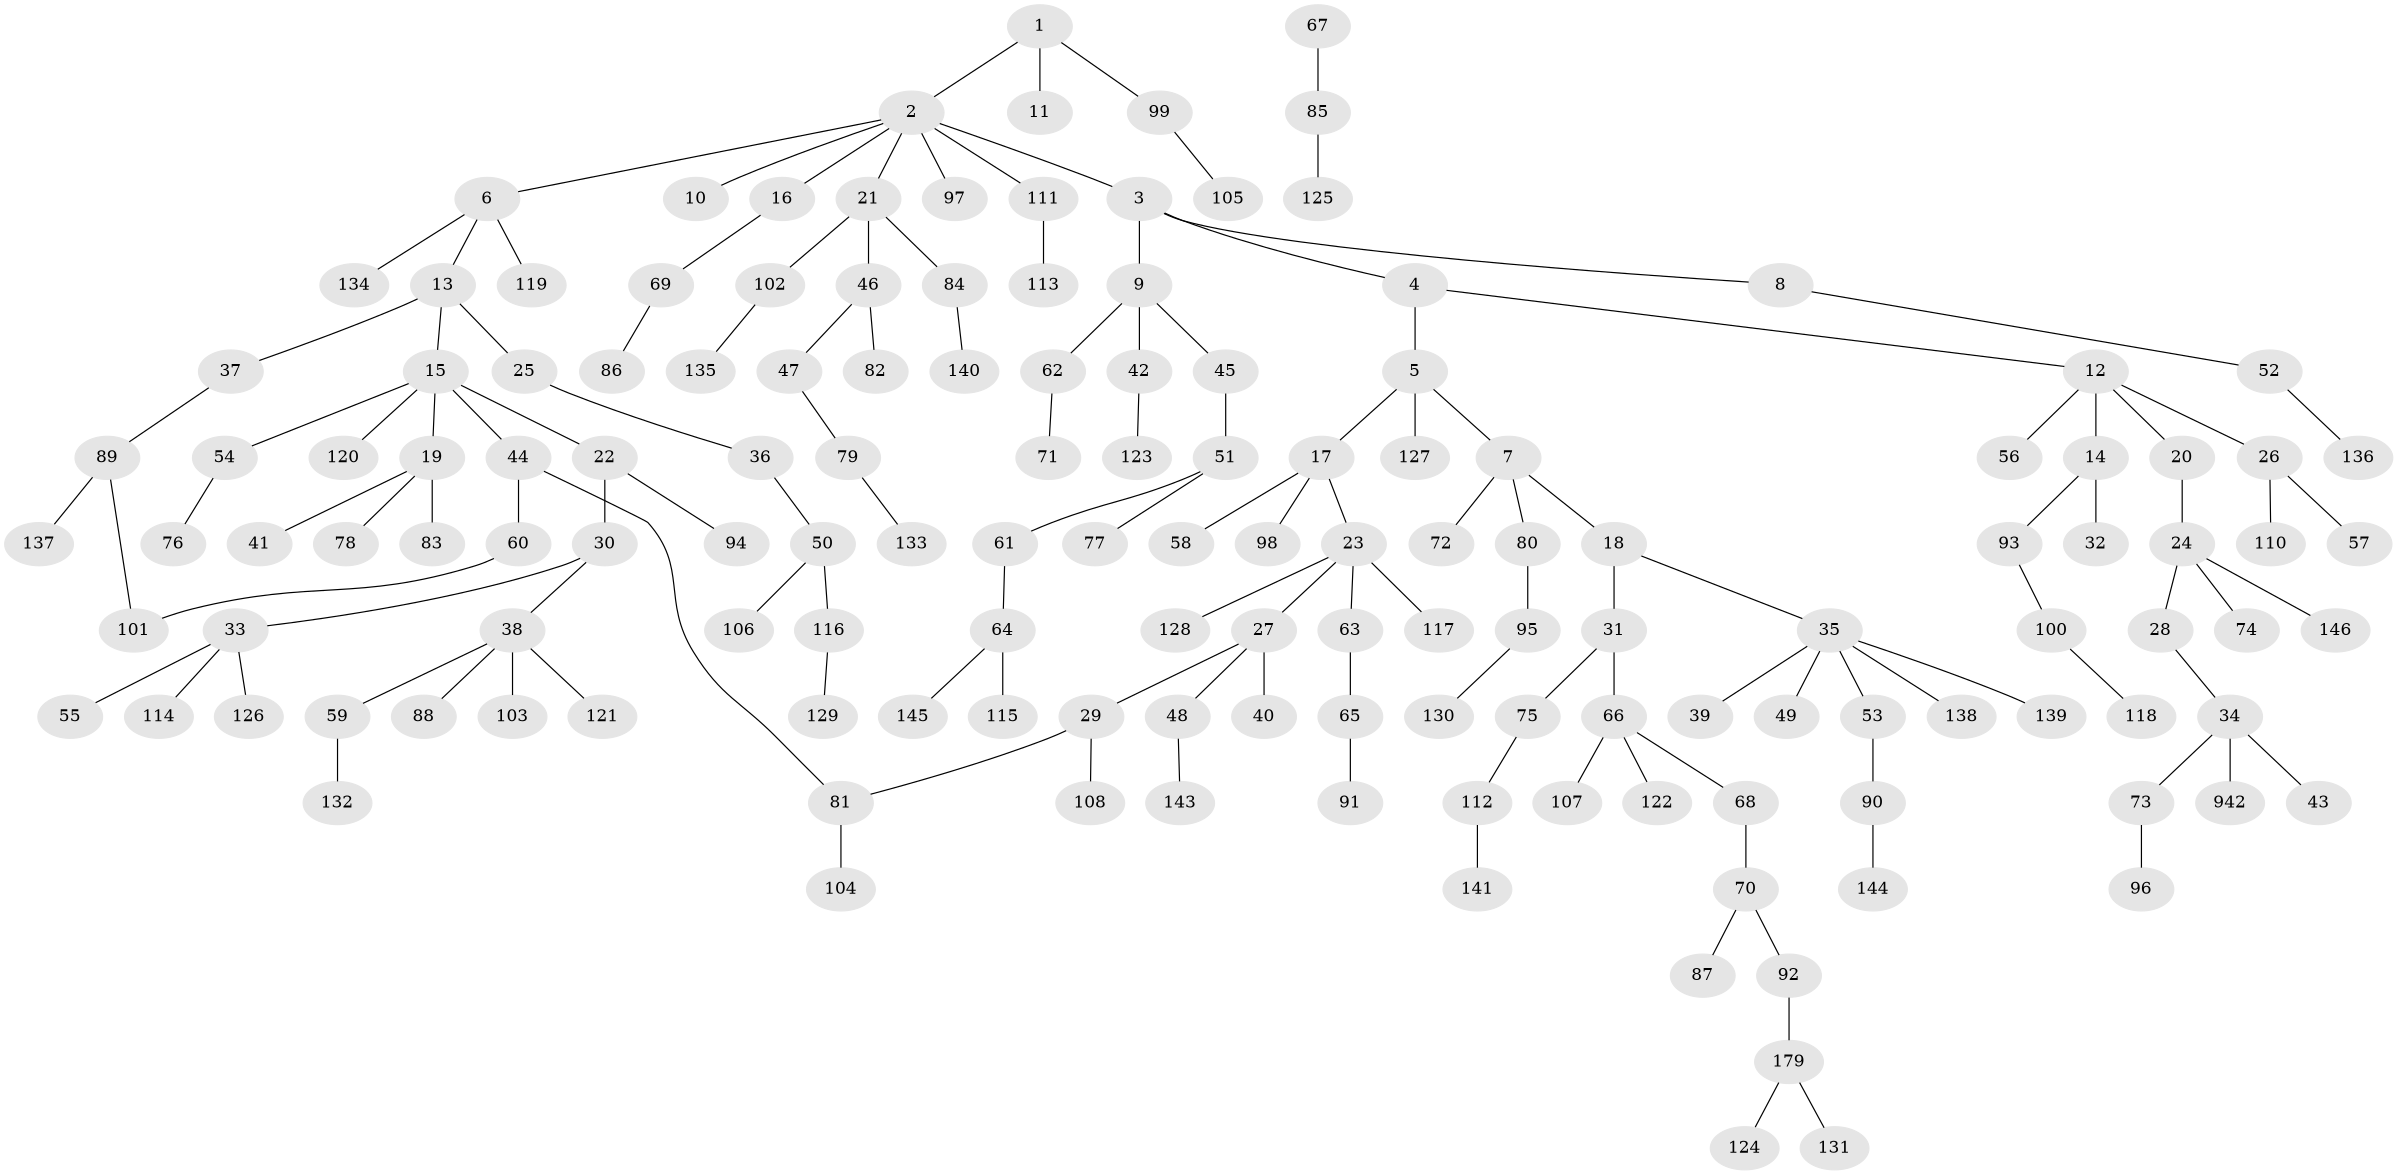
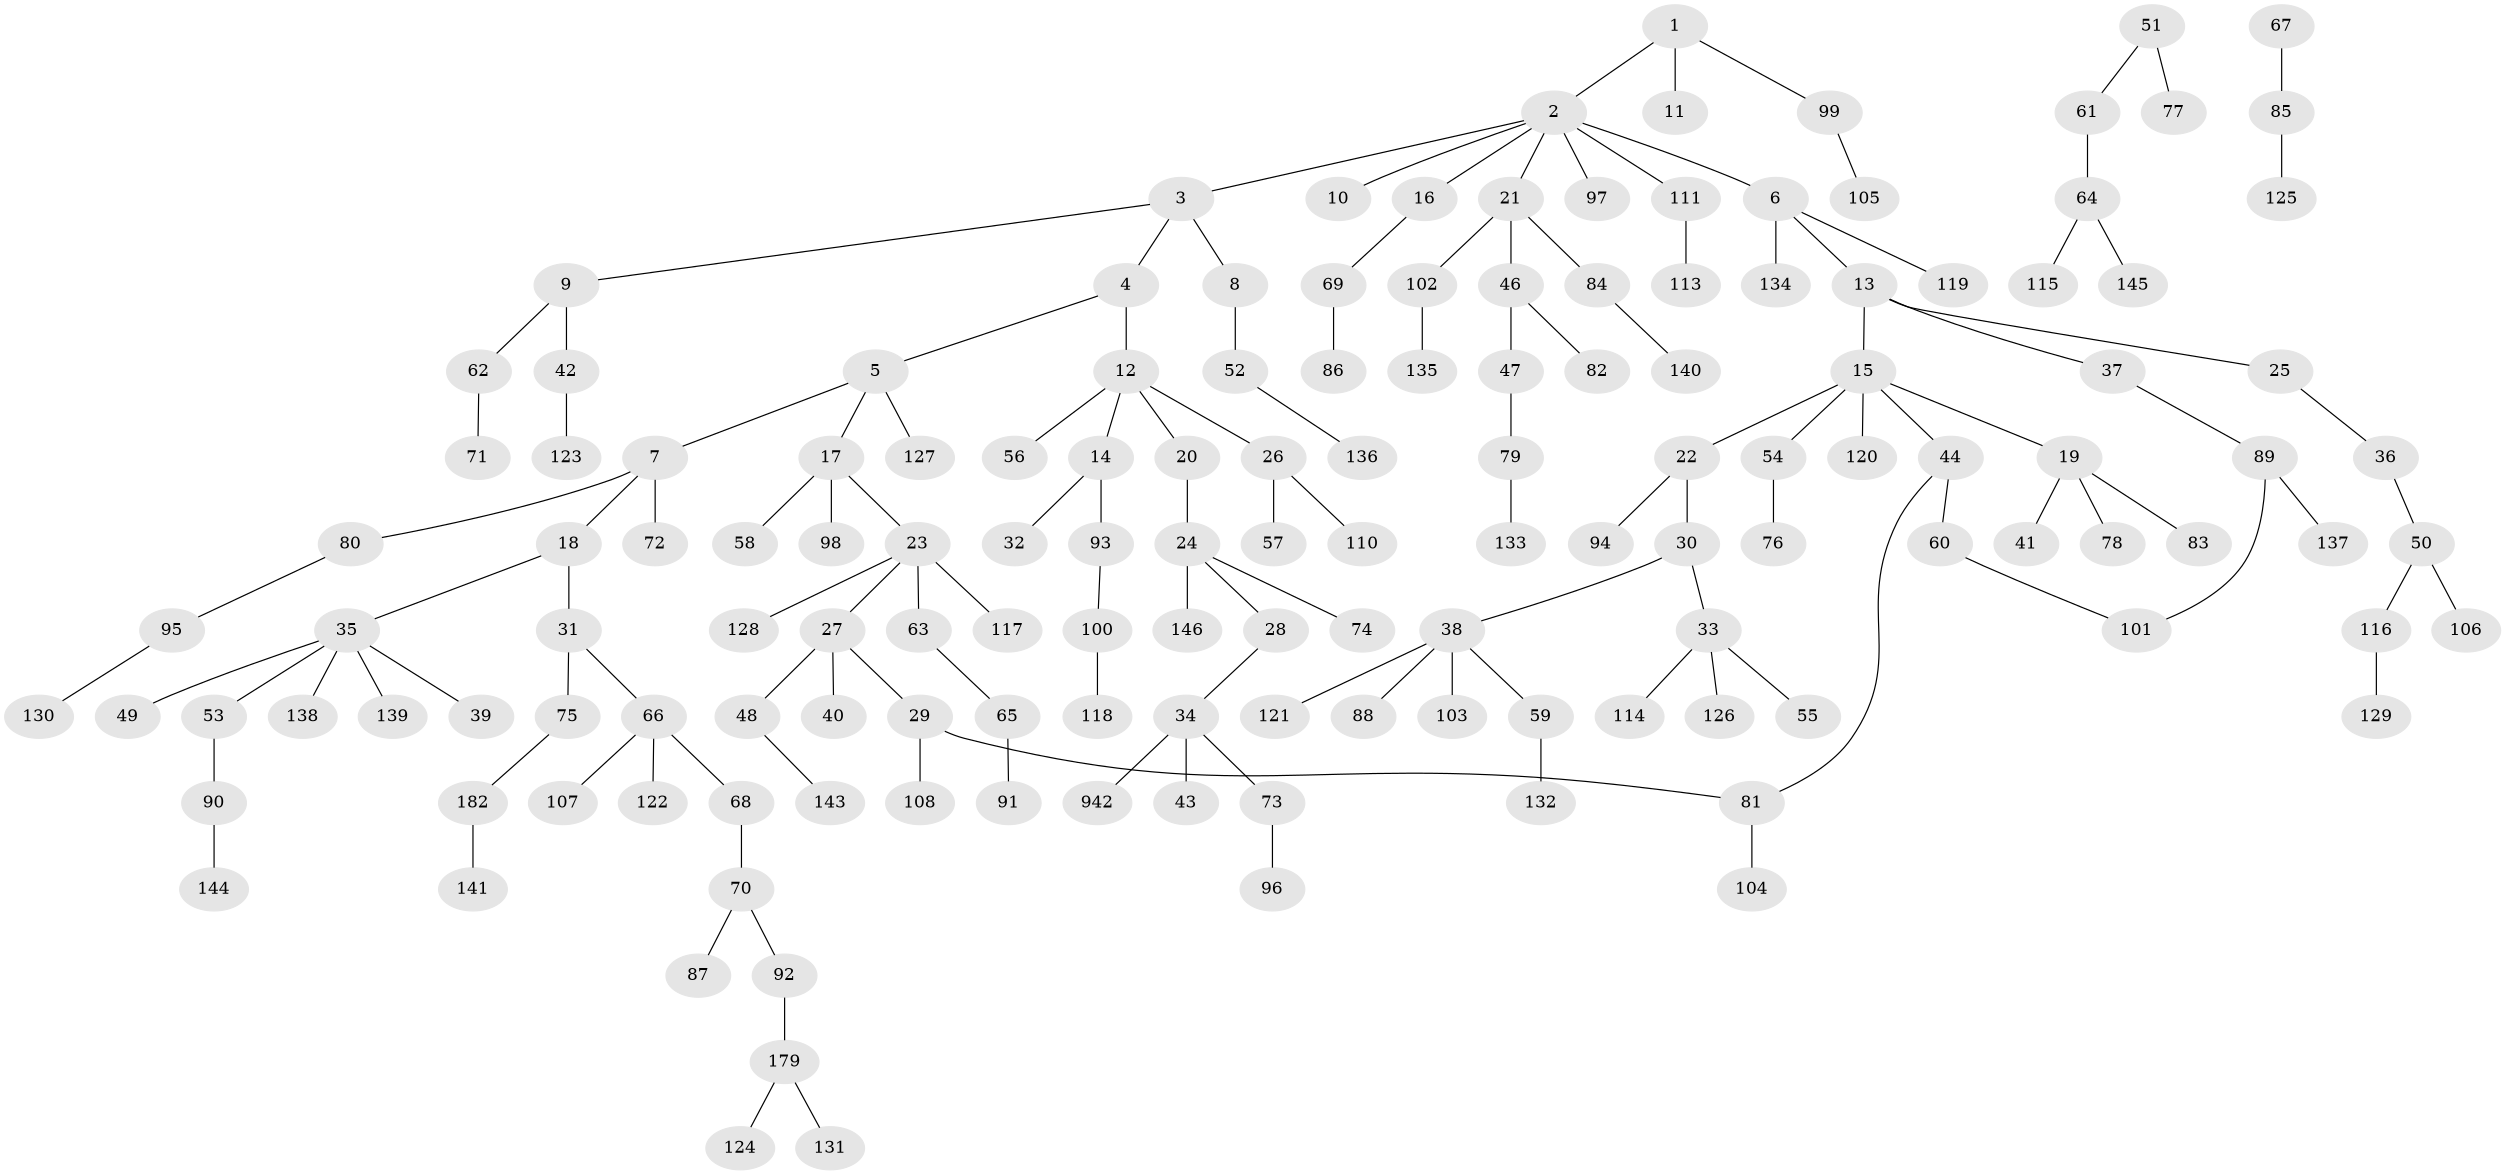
(1226, 372) -> none
(1477, 803) -> (473, 803)
